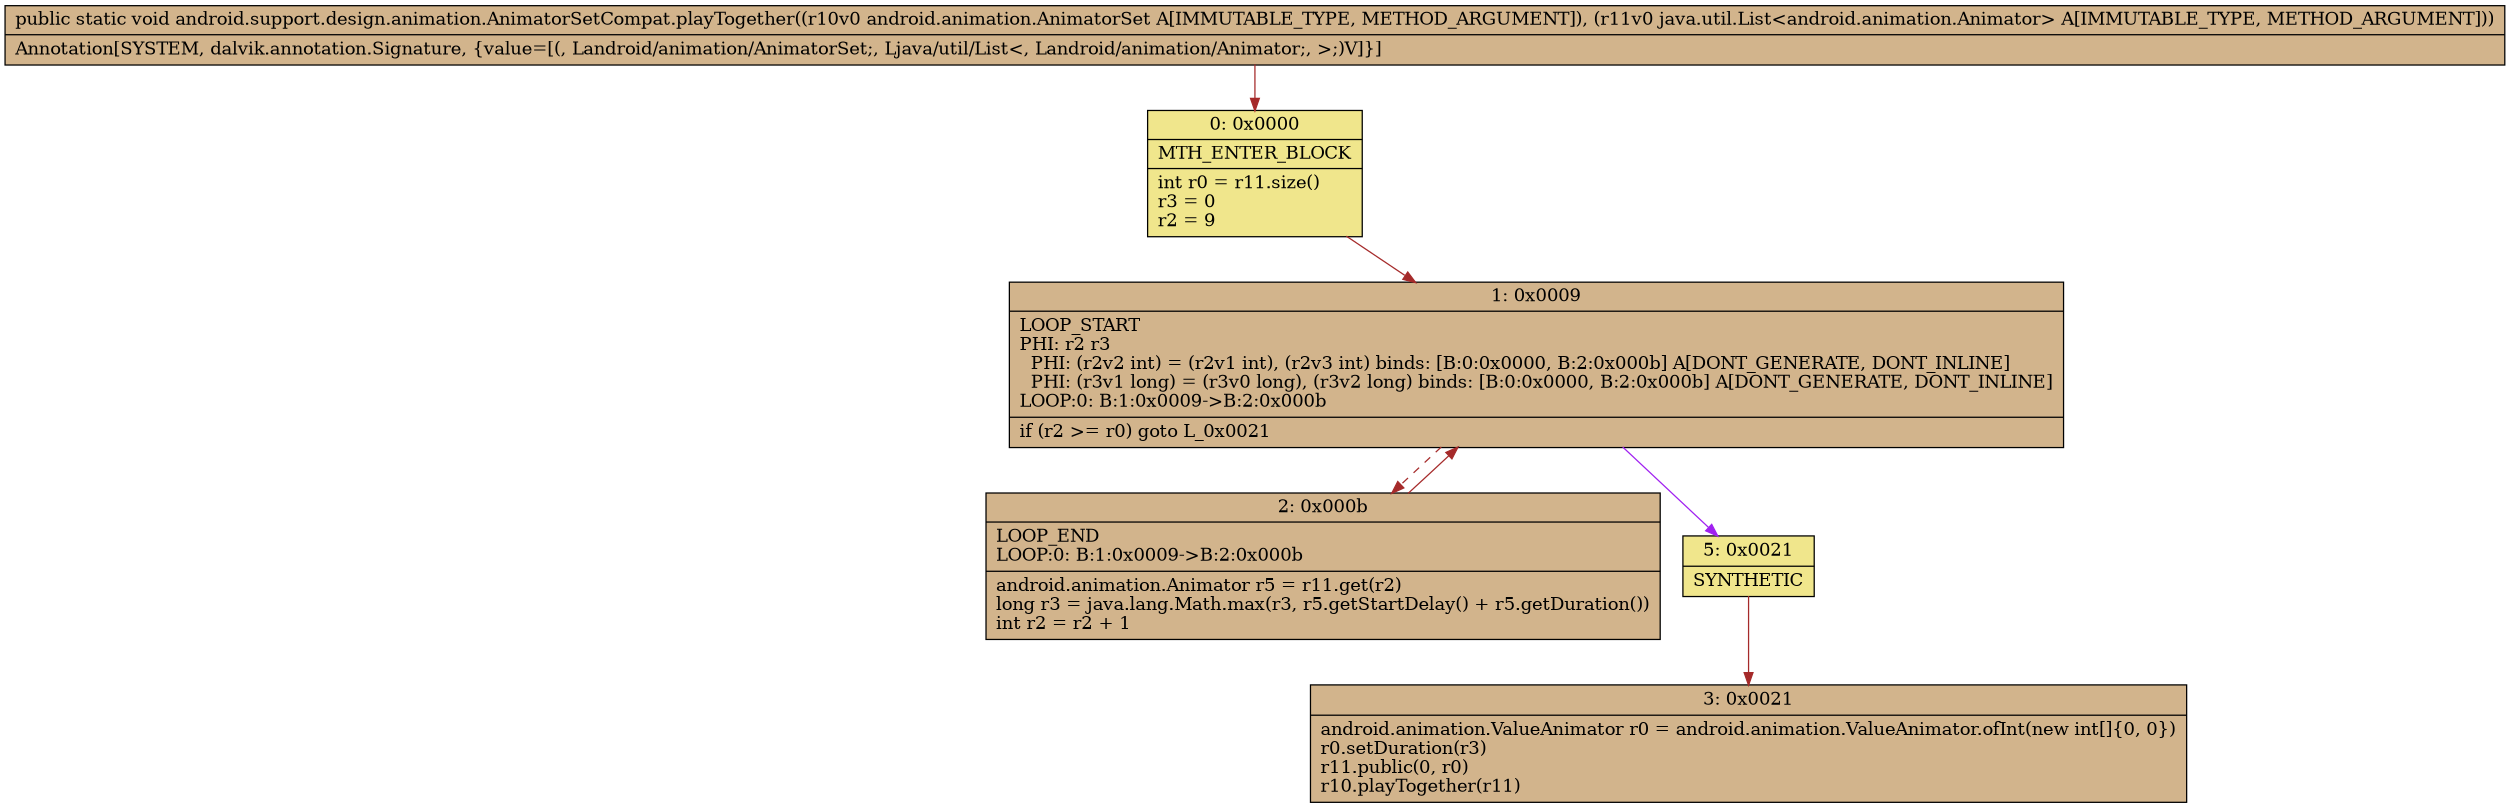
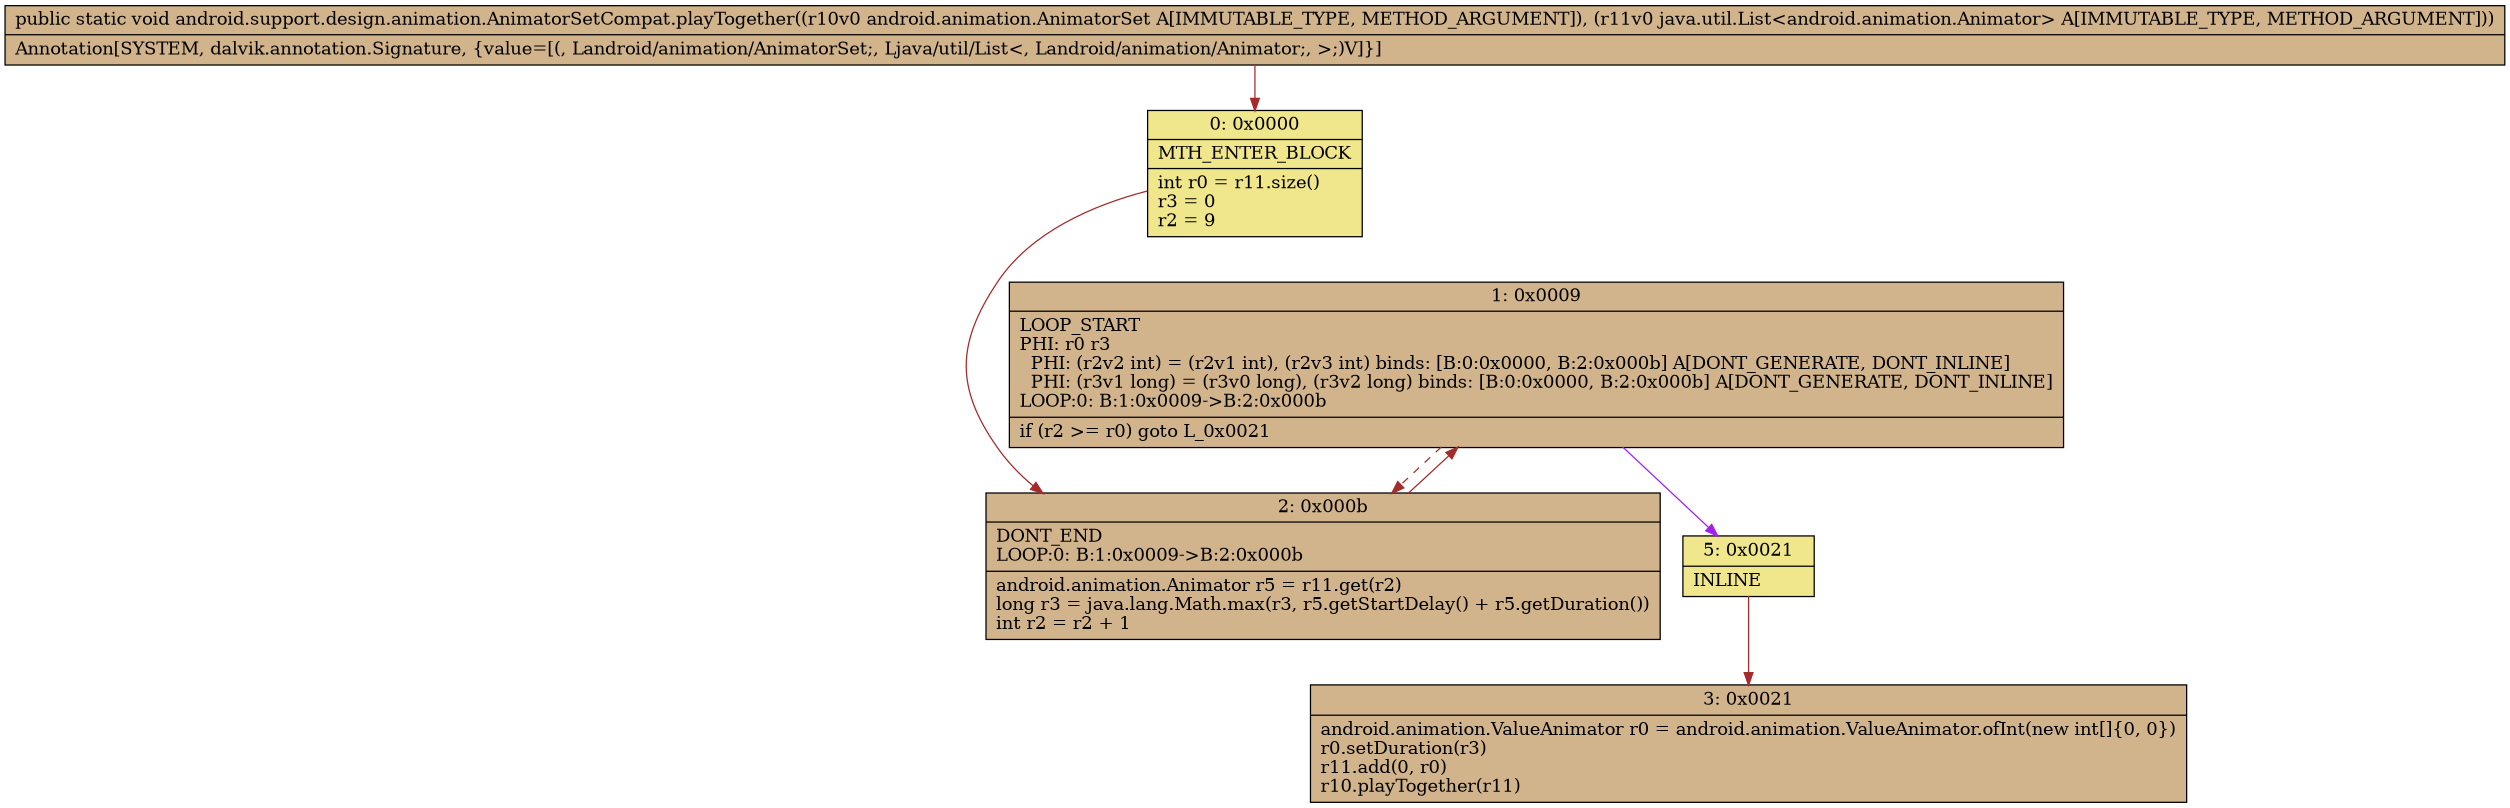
(1376, 256) -> (984, 305)
(1068, 345) -> (1068, 345)
(1048, 537) -> (1050, 537)
(1749, 581) -> (1728, 581)
(1395, 768) -> (1384, 768)
